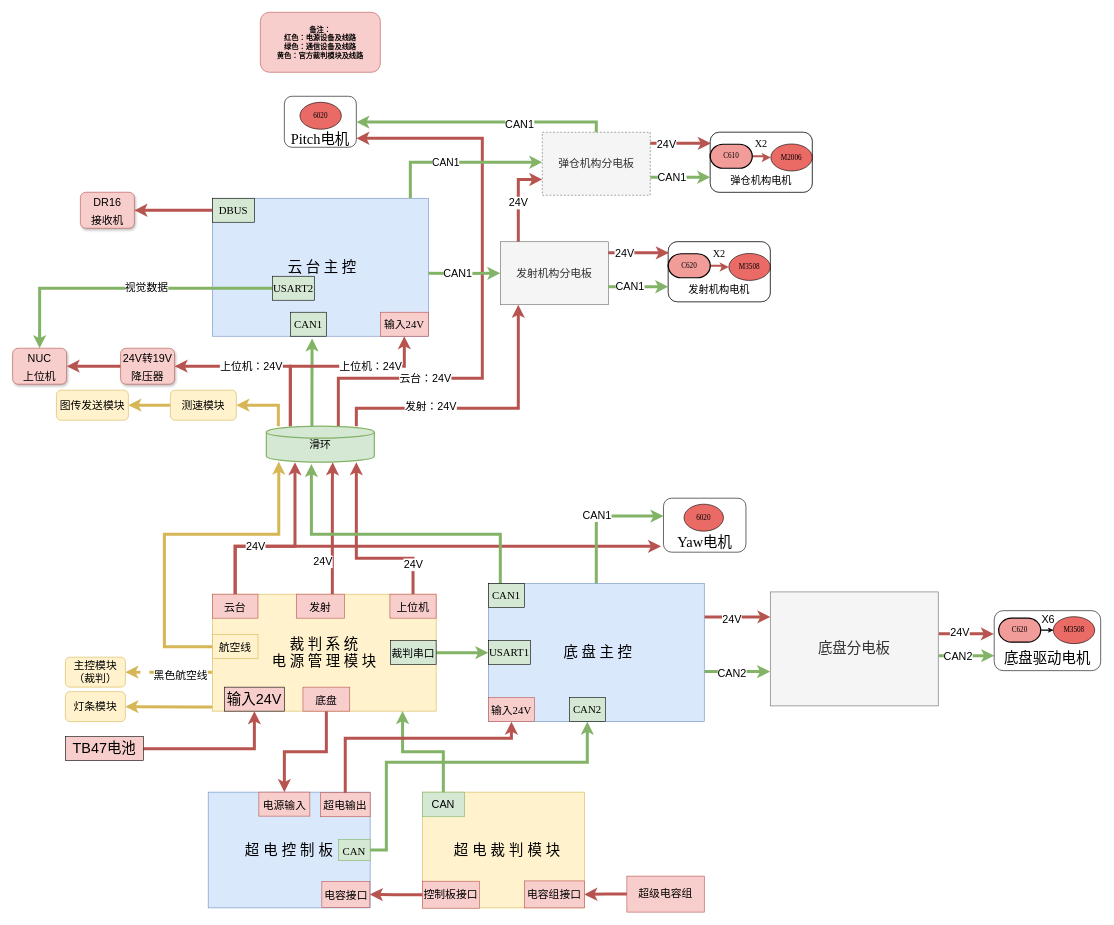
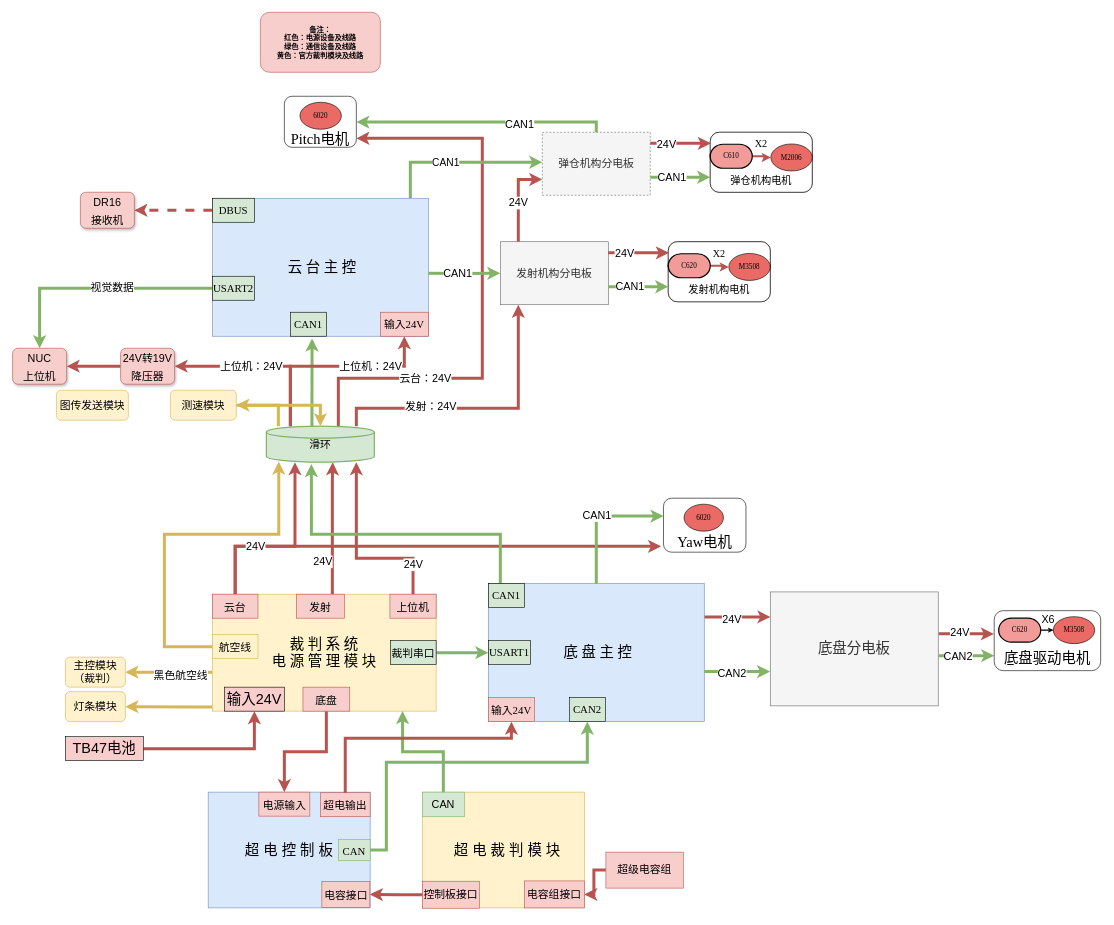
(174, 210) -> (174, 210)
(293, 288) -> (233, 288)
(154, 405) -> (306, 405)
(145, 672) -> (145, 672)
(665, 894) -> (644, 870)
